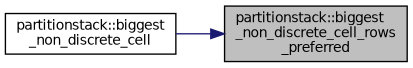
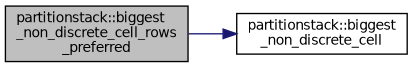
(193, 34) -> (206, 34)
